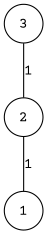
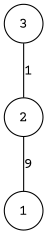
(28, 164) -> (28, 164)
